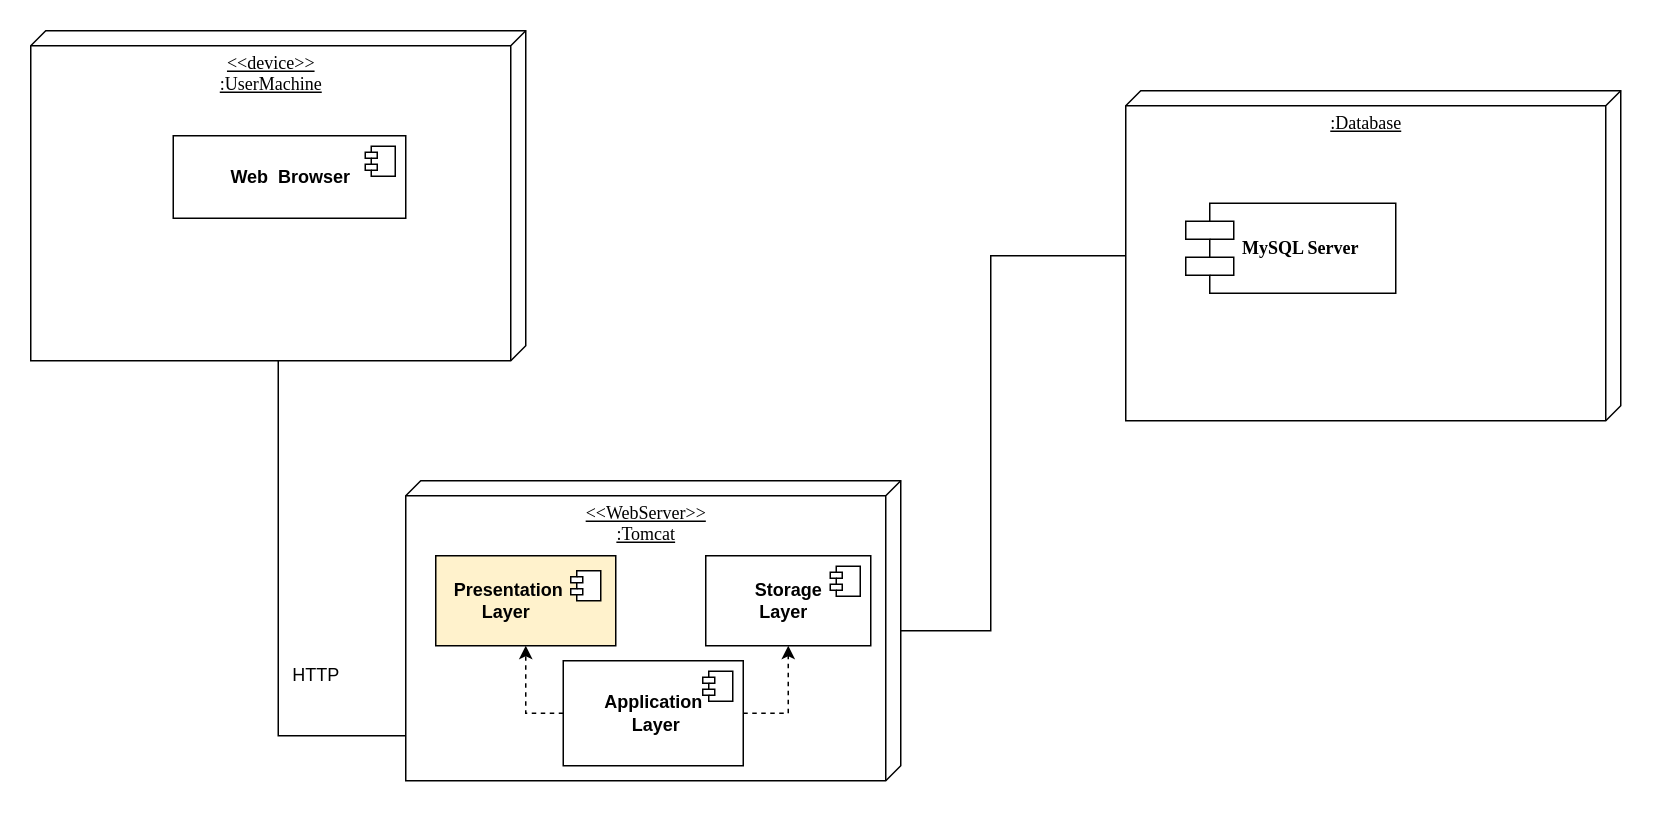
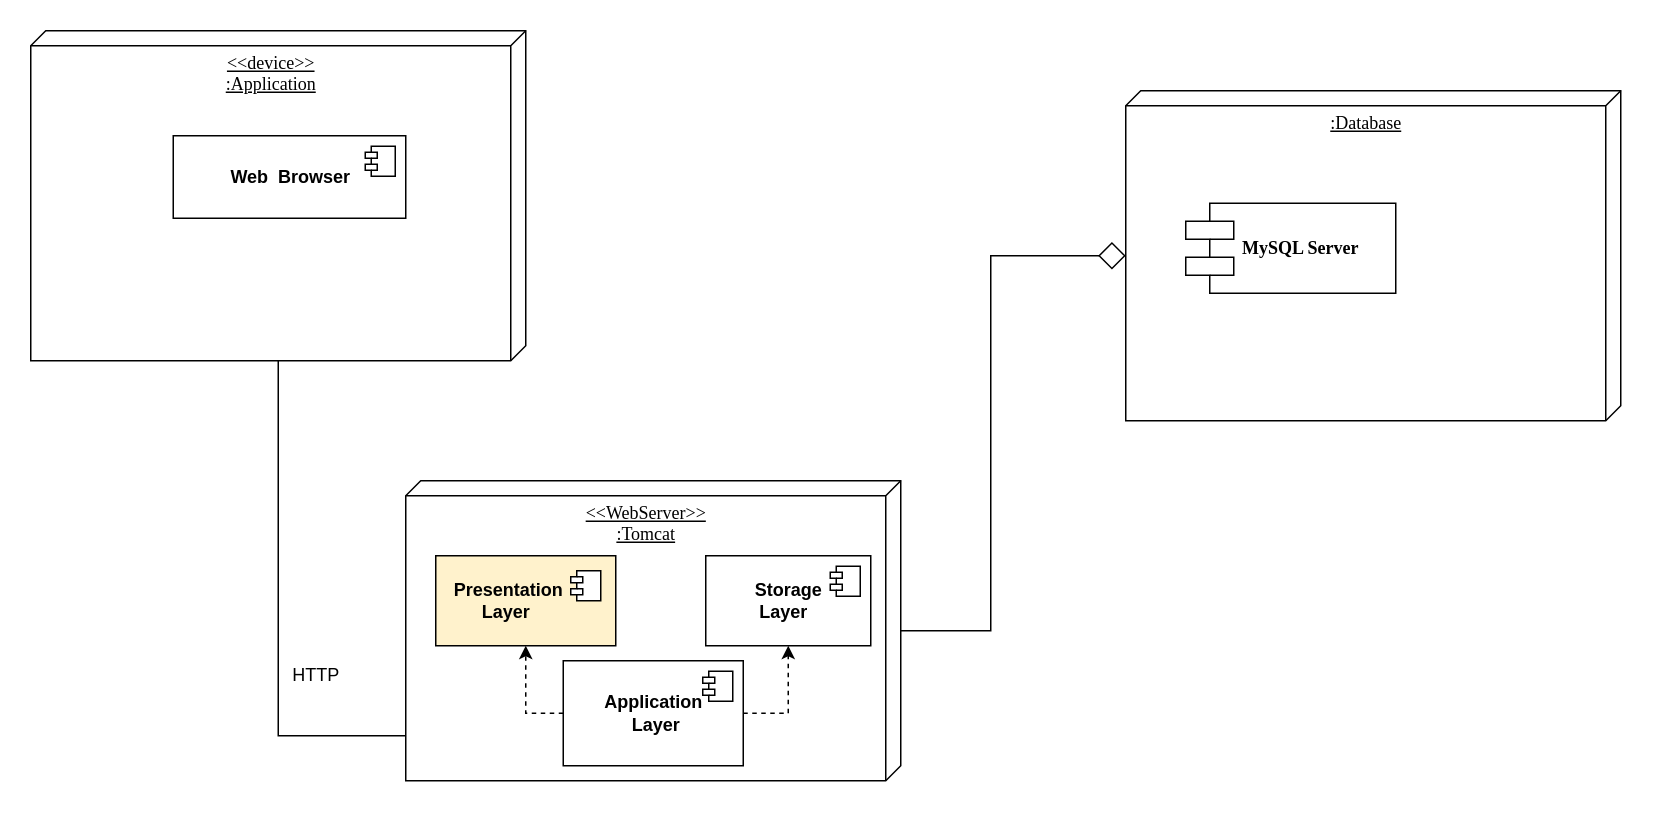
(272, 75) -> (272, 75)
(1111, 256) -> (1098, 256)
